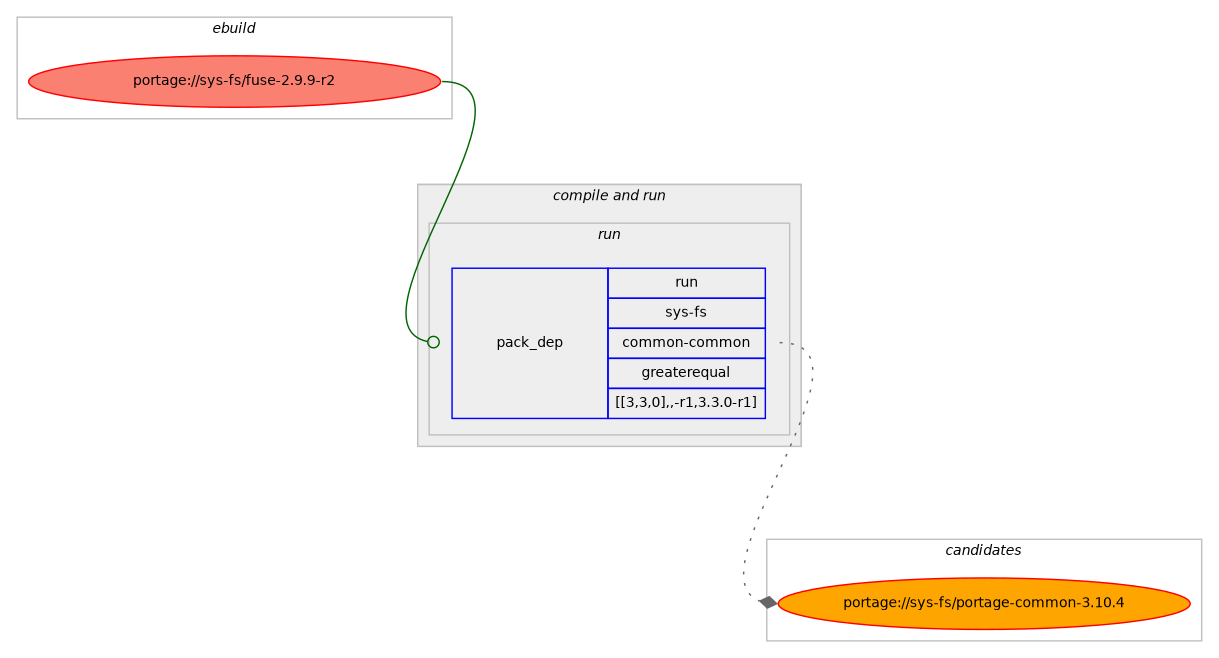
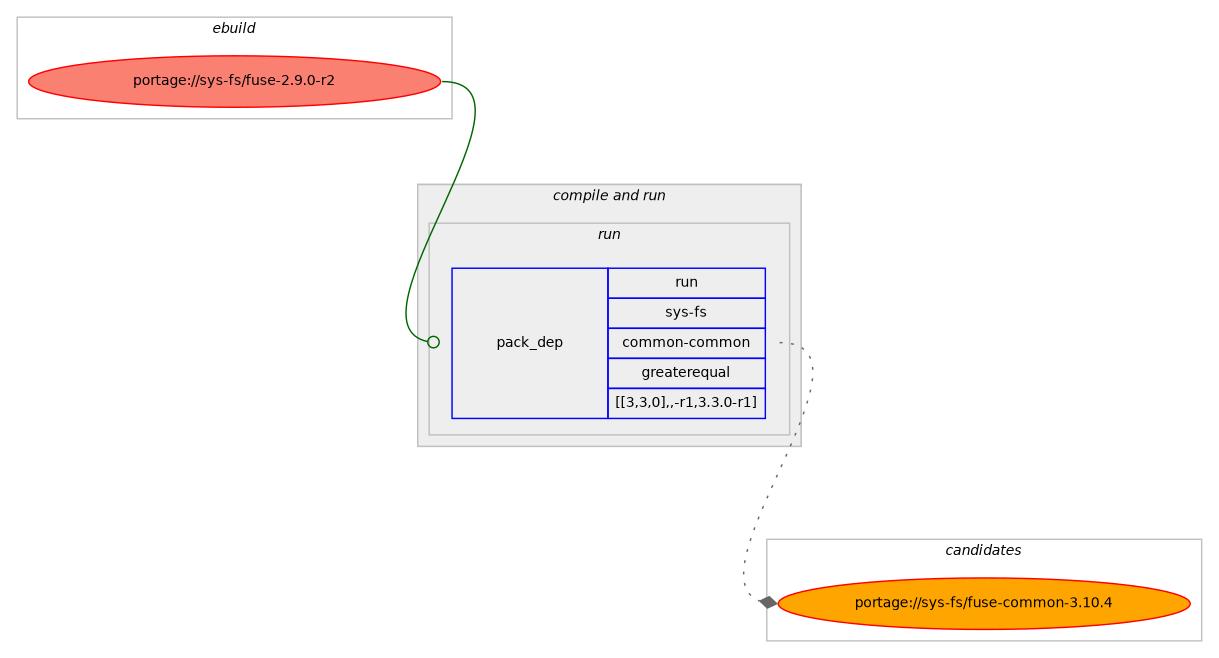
(235, 82) -> (235, 82)
(984, 604) -> (984, 604)
